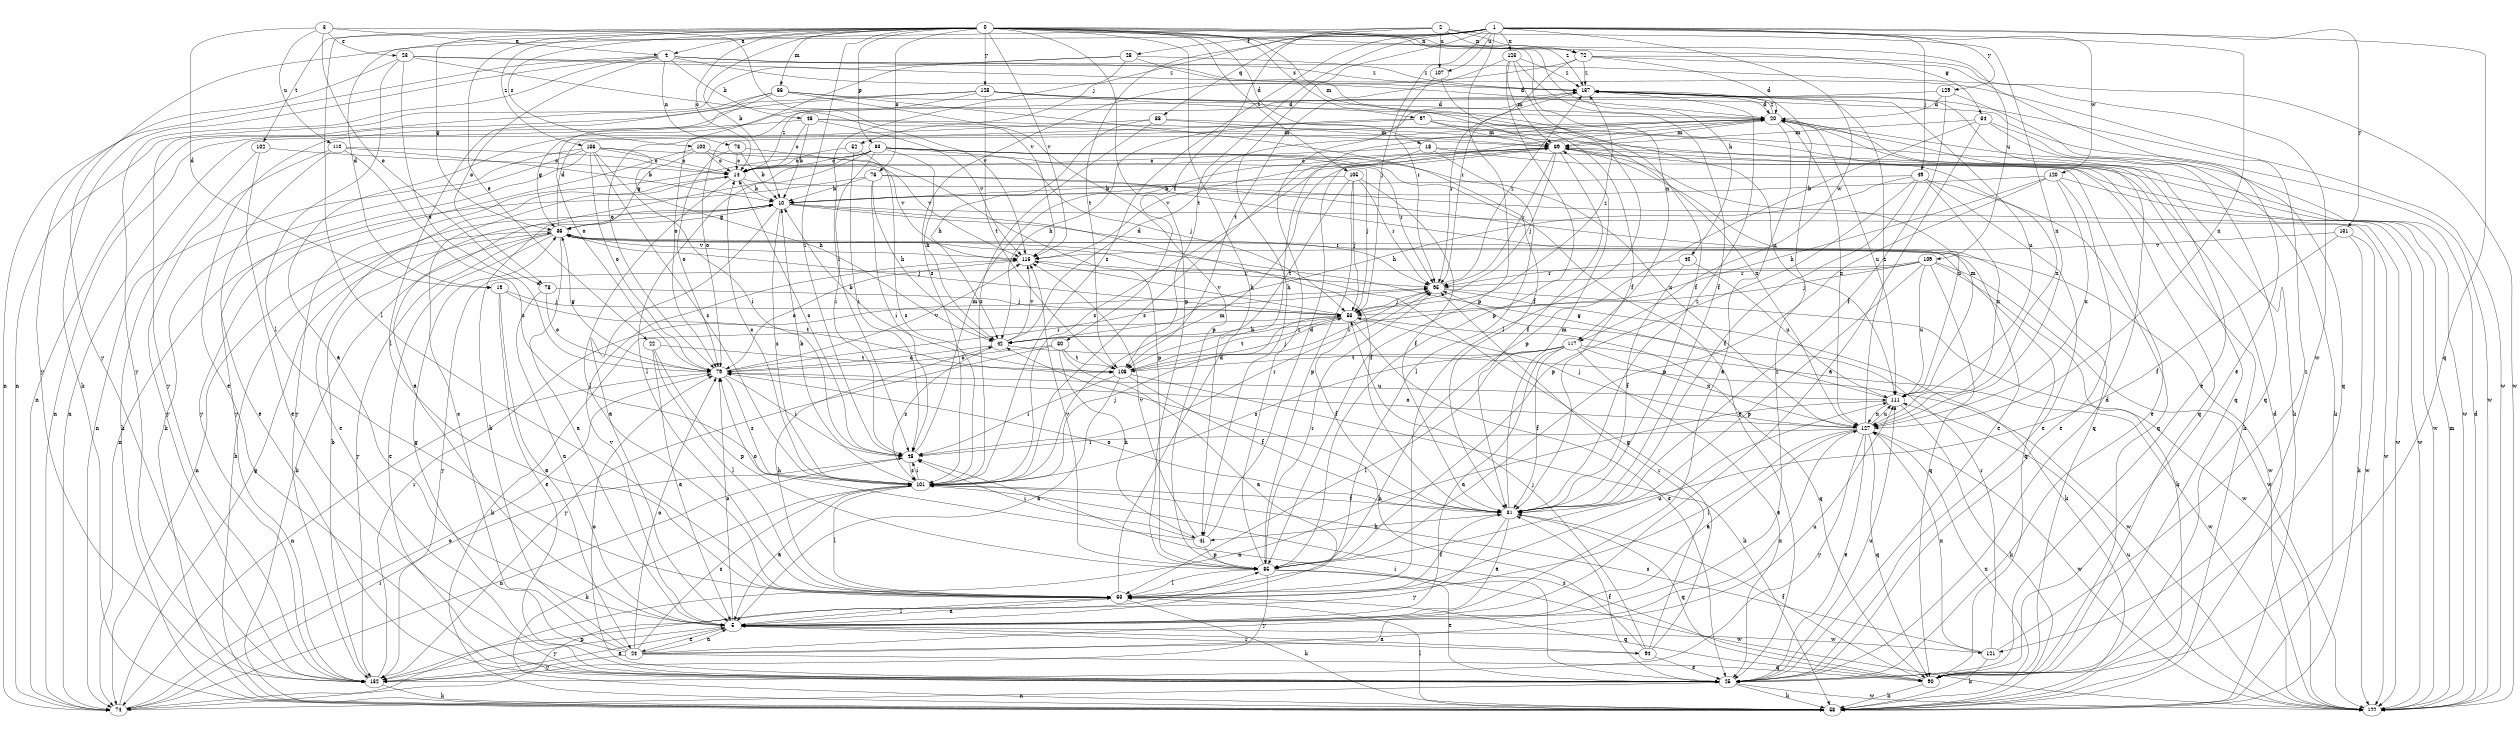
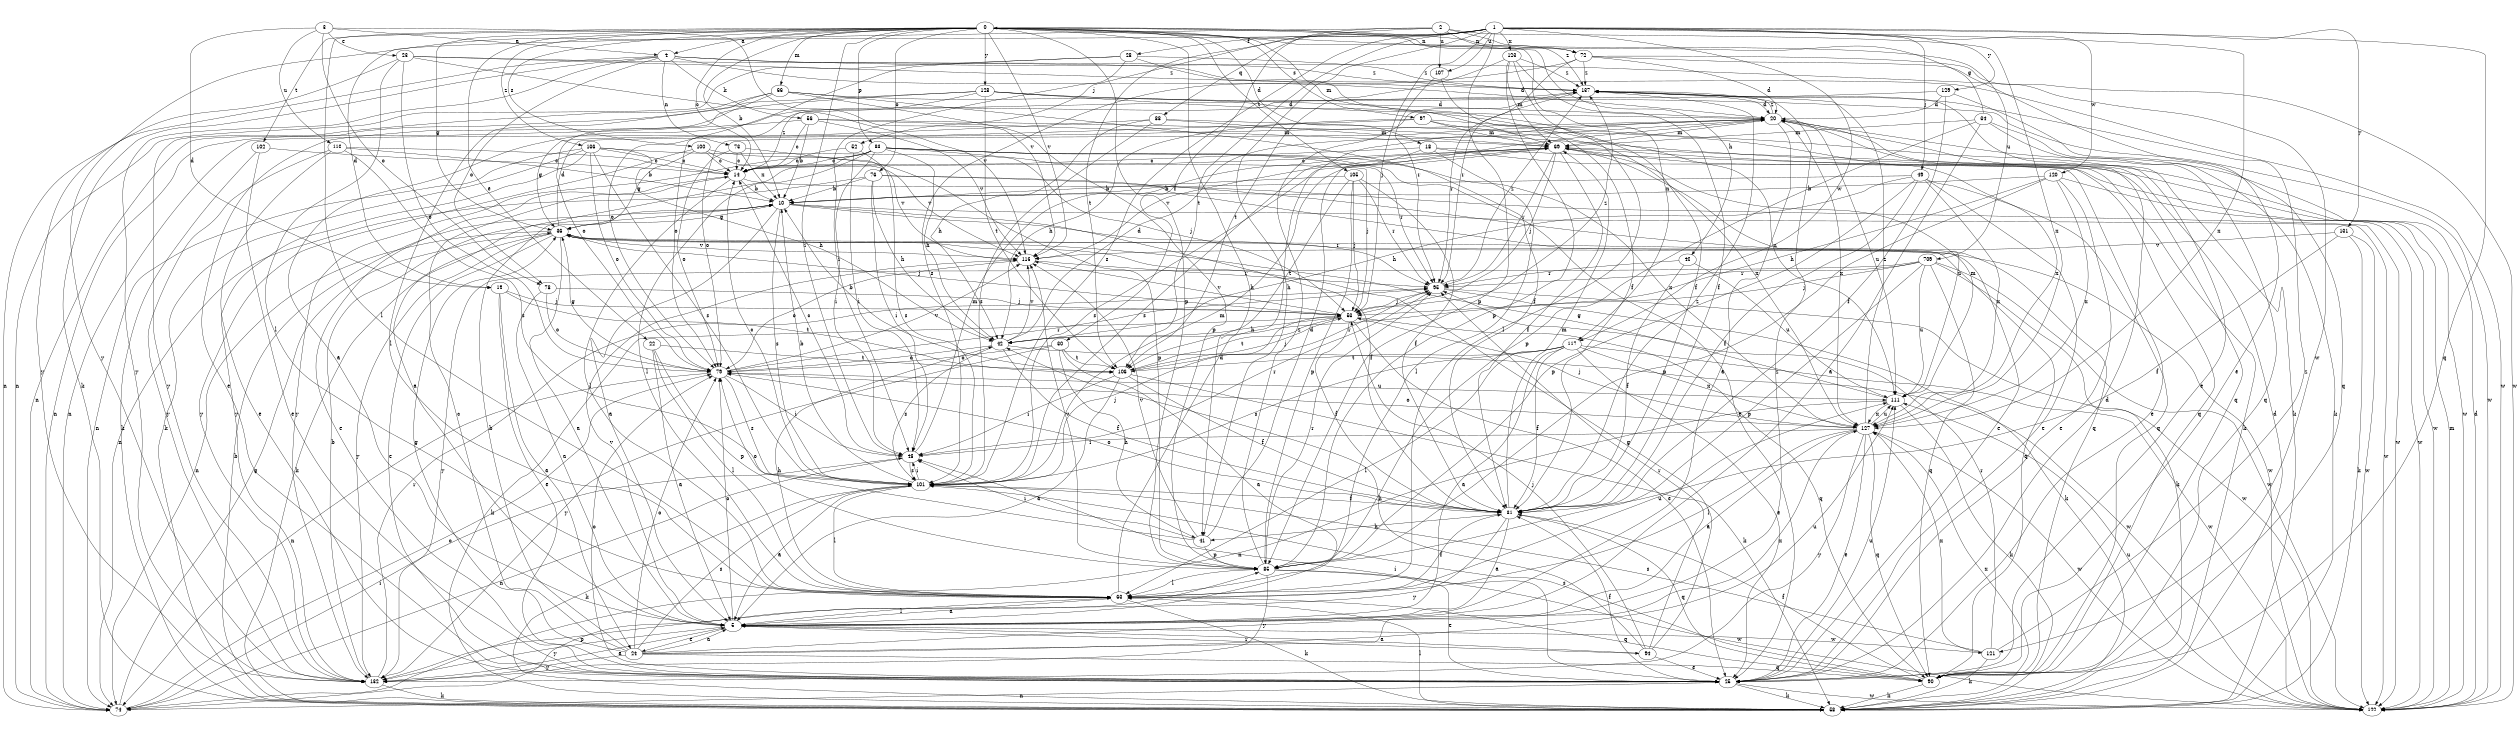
(1594, 50) -> (1454, 39)
(810, 119) -> (810, 119)
(1938, 140) -> none
(763, 175) -> (763, 175)
(1928, 260) -> (1928, 260)
(749, 300) -> none
none -> (1235, 466)
